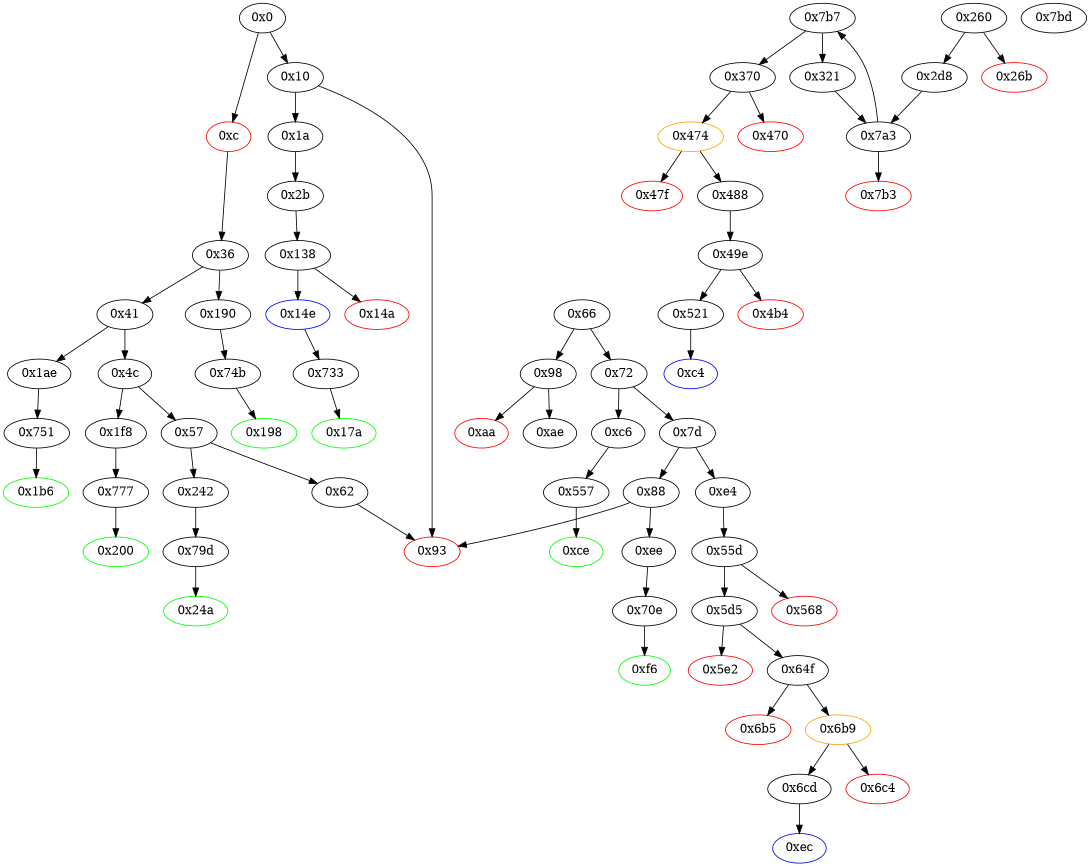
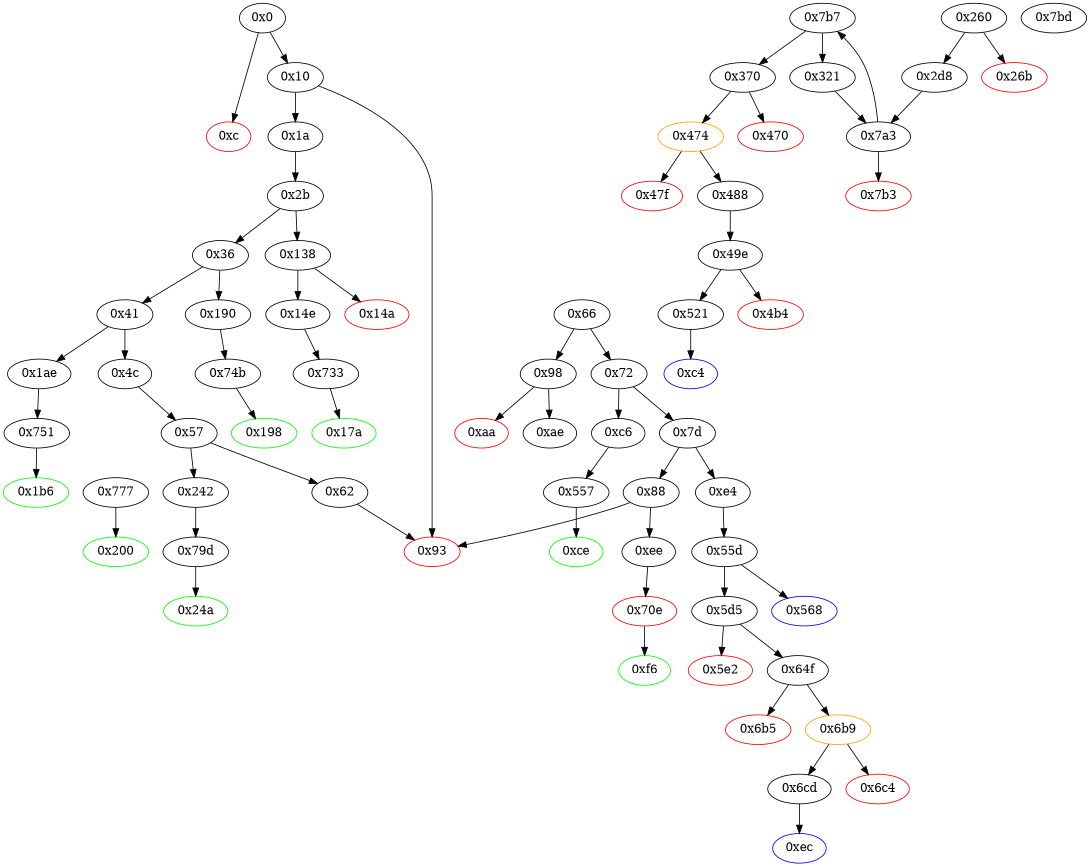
(225, 192) -> (261, 223)
(298, 315) -> (298, 315)
(116, 433) -> none
(645, 611) -> (645, 611)
(804, 611) -> (804, 611)
